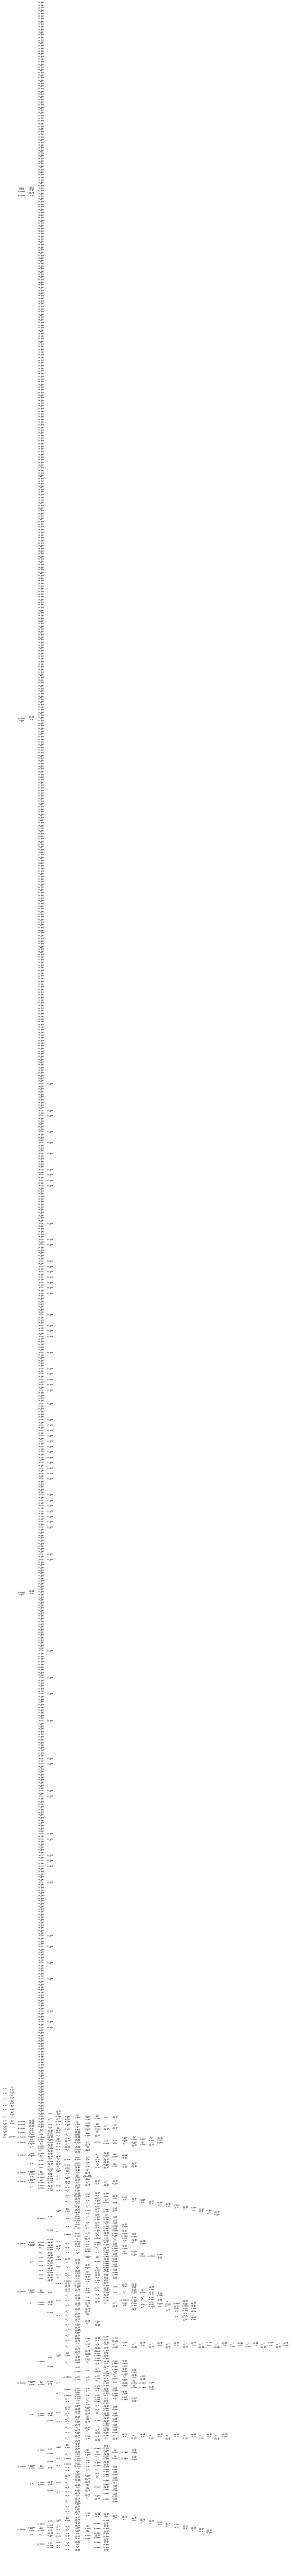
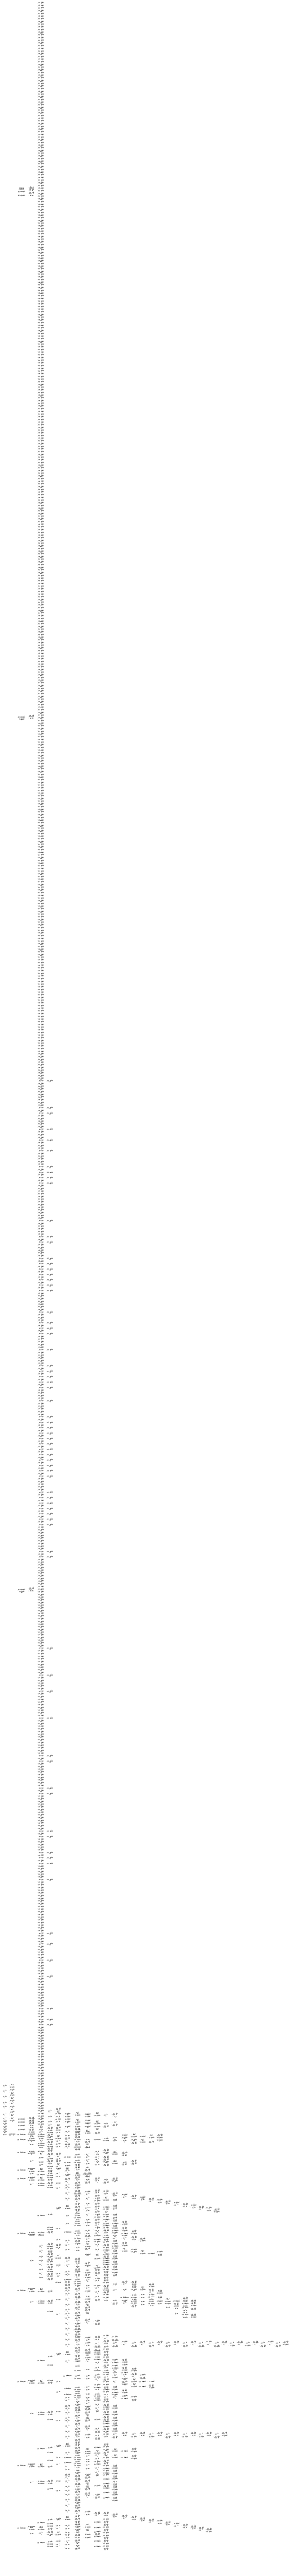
(41, 931) -> none
(107, 2456) -> (107, 2455)
